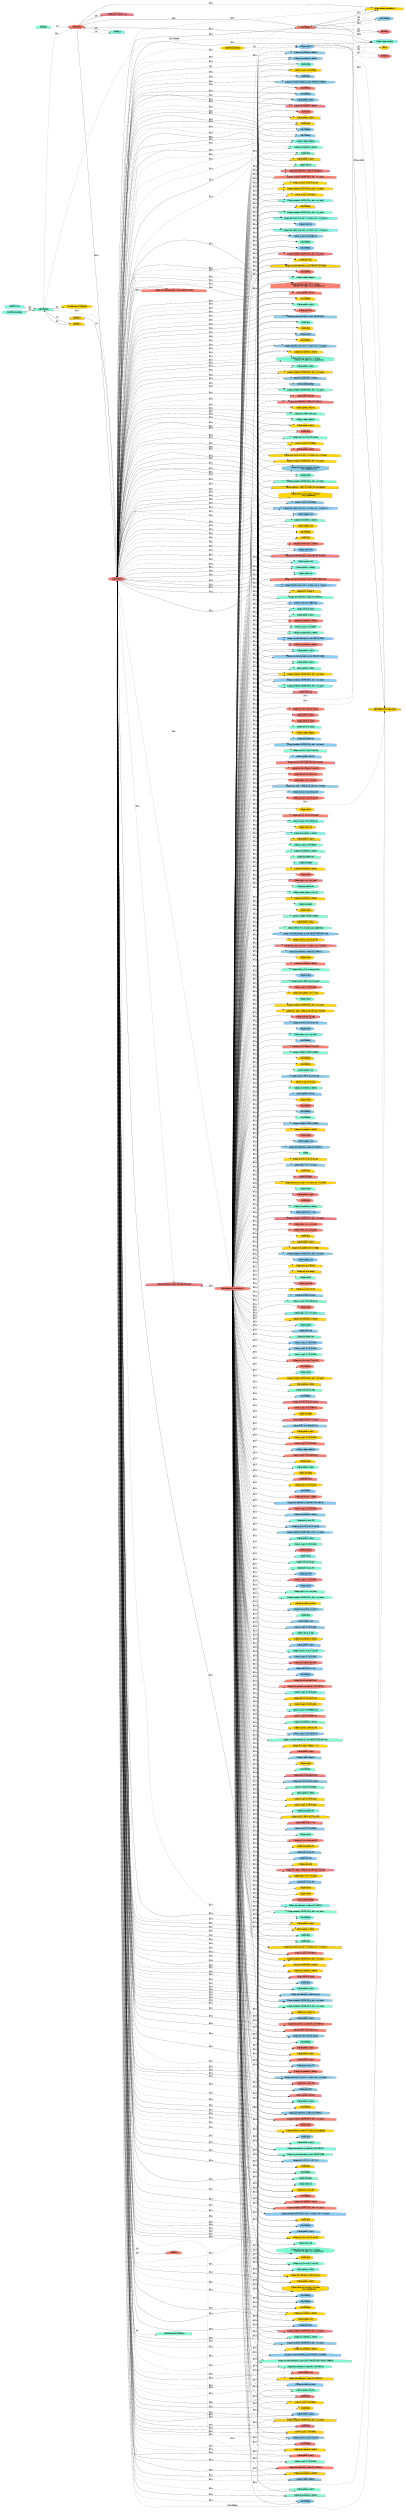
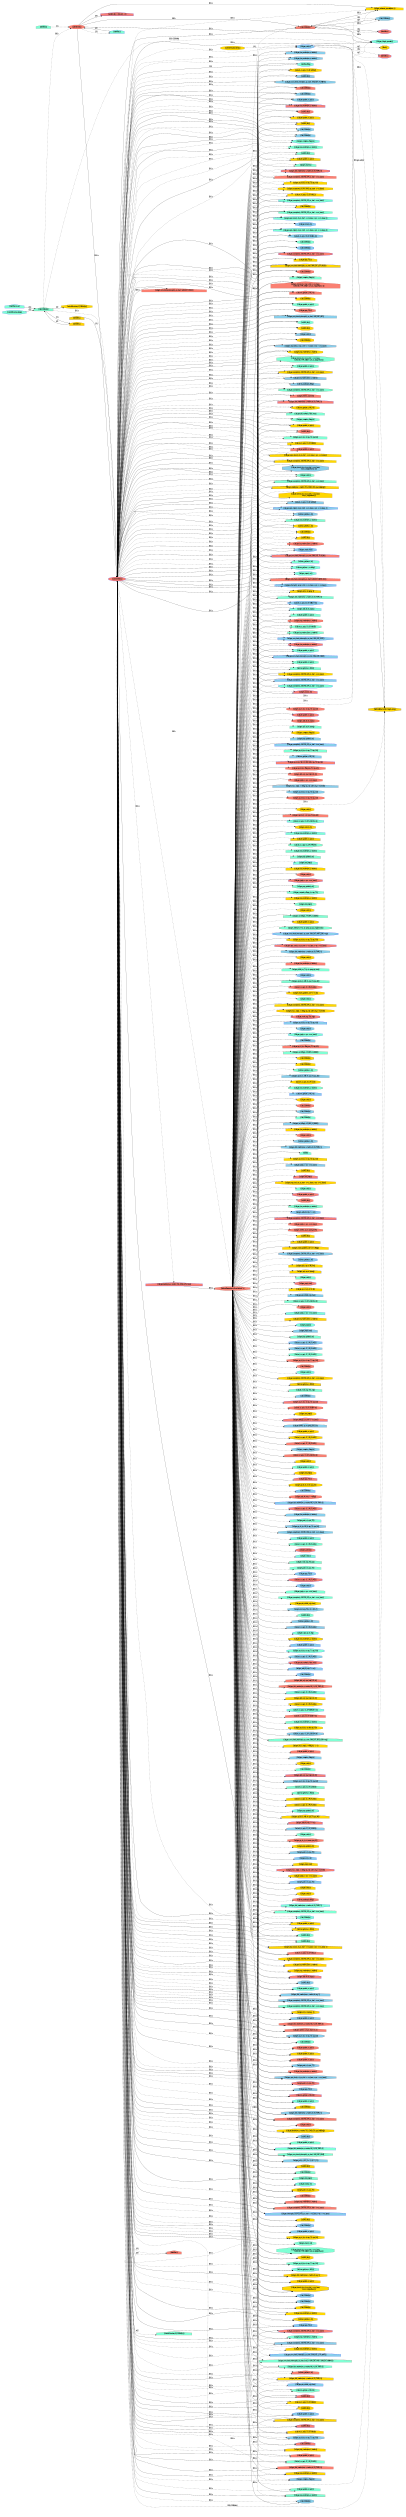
(210, 1287) -> (199, 1288)
